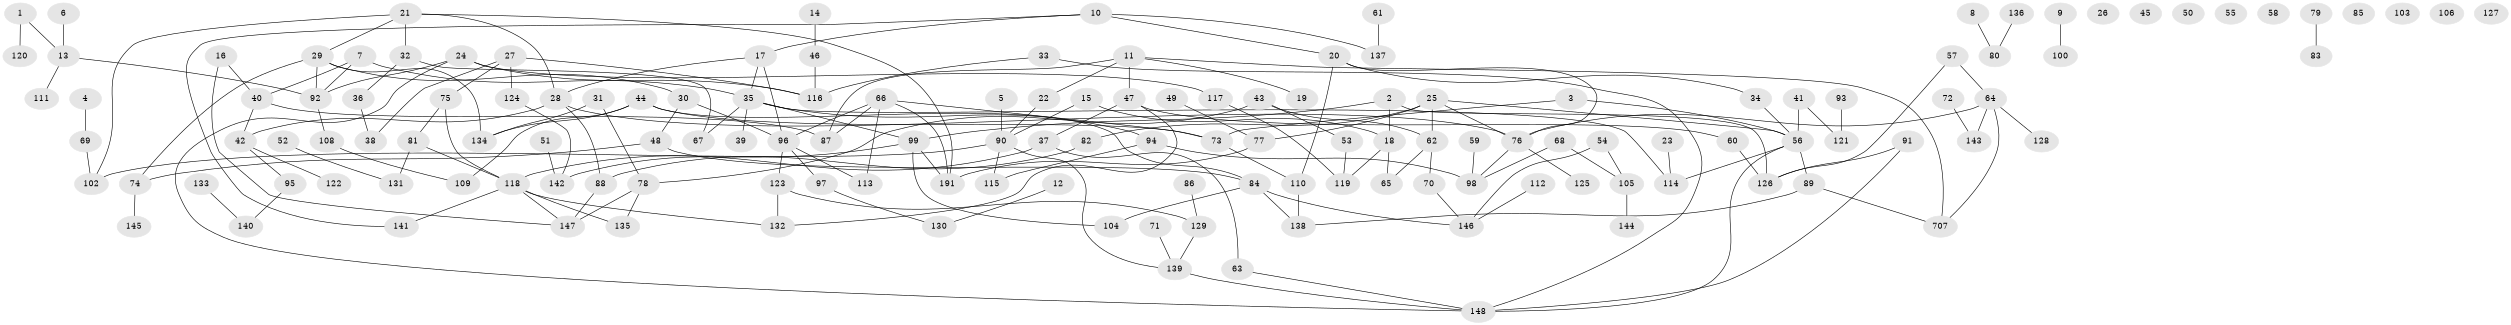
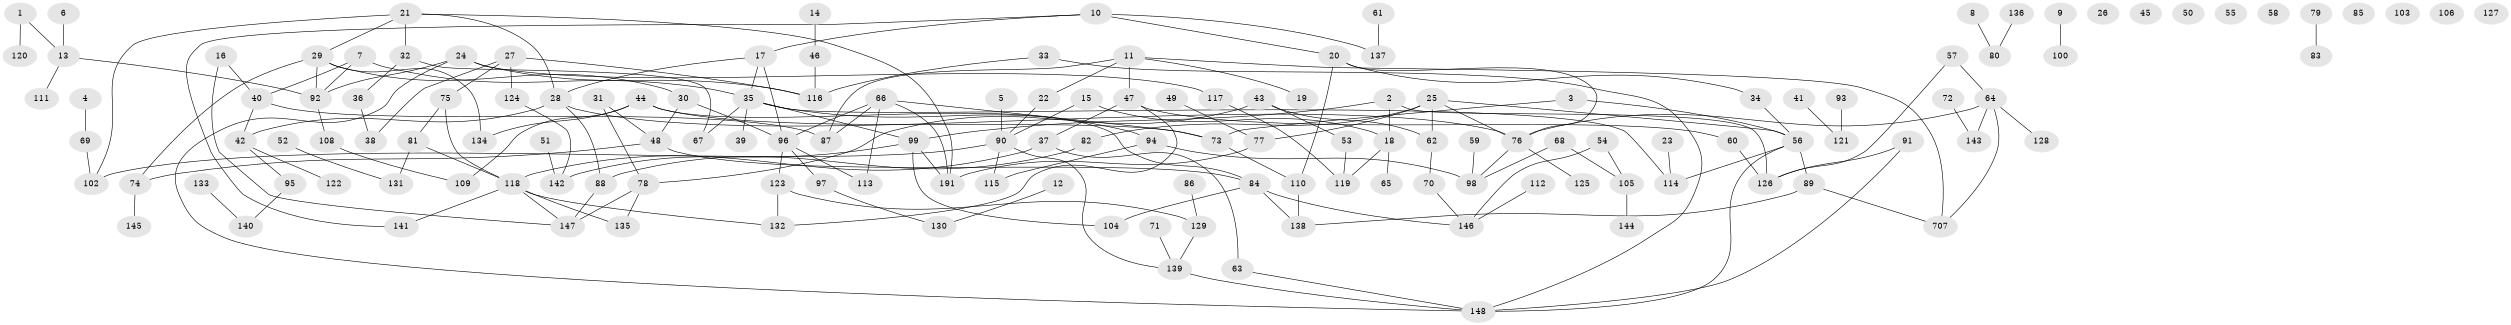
(1798, 120) -> none
(540, 121) -> (628, 121)
(1412, 160) -> none
